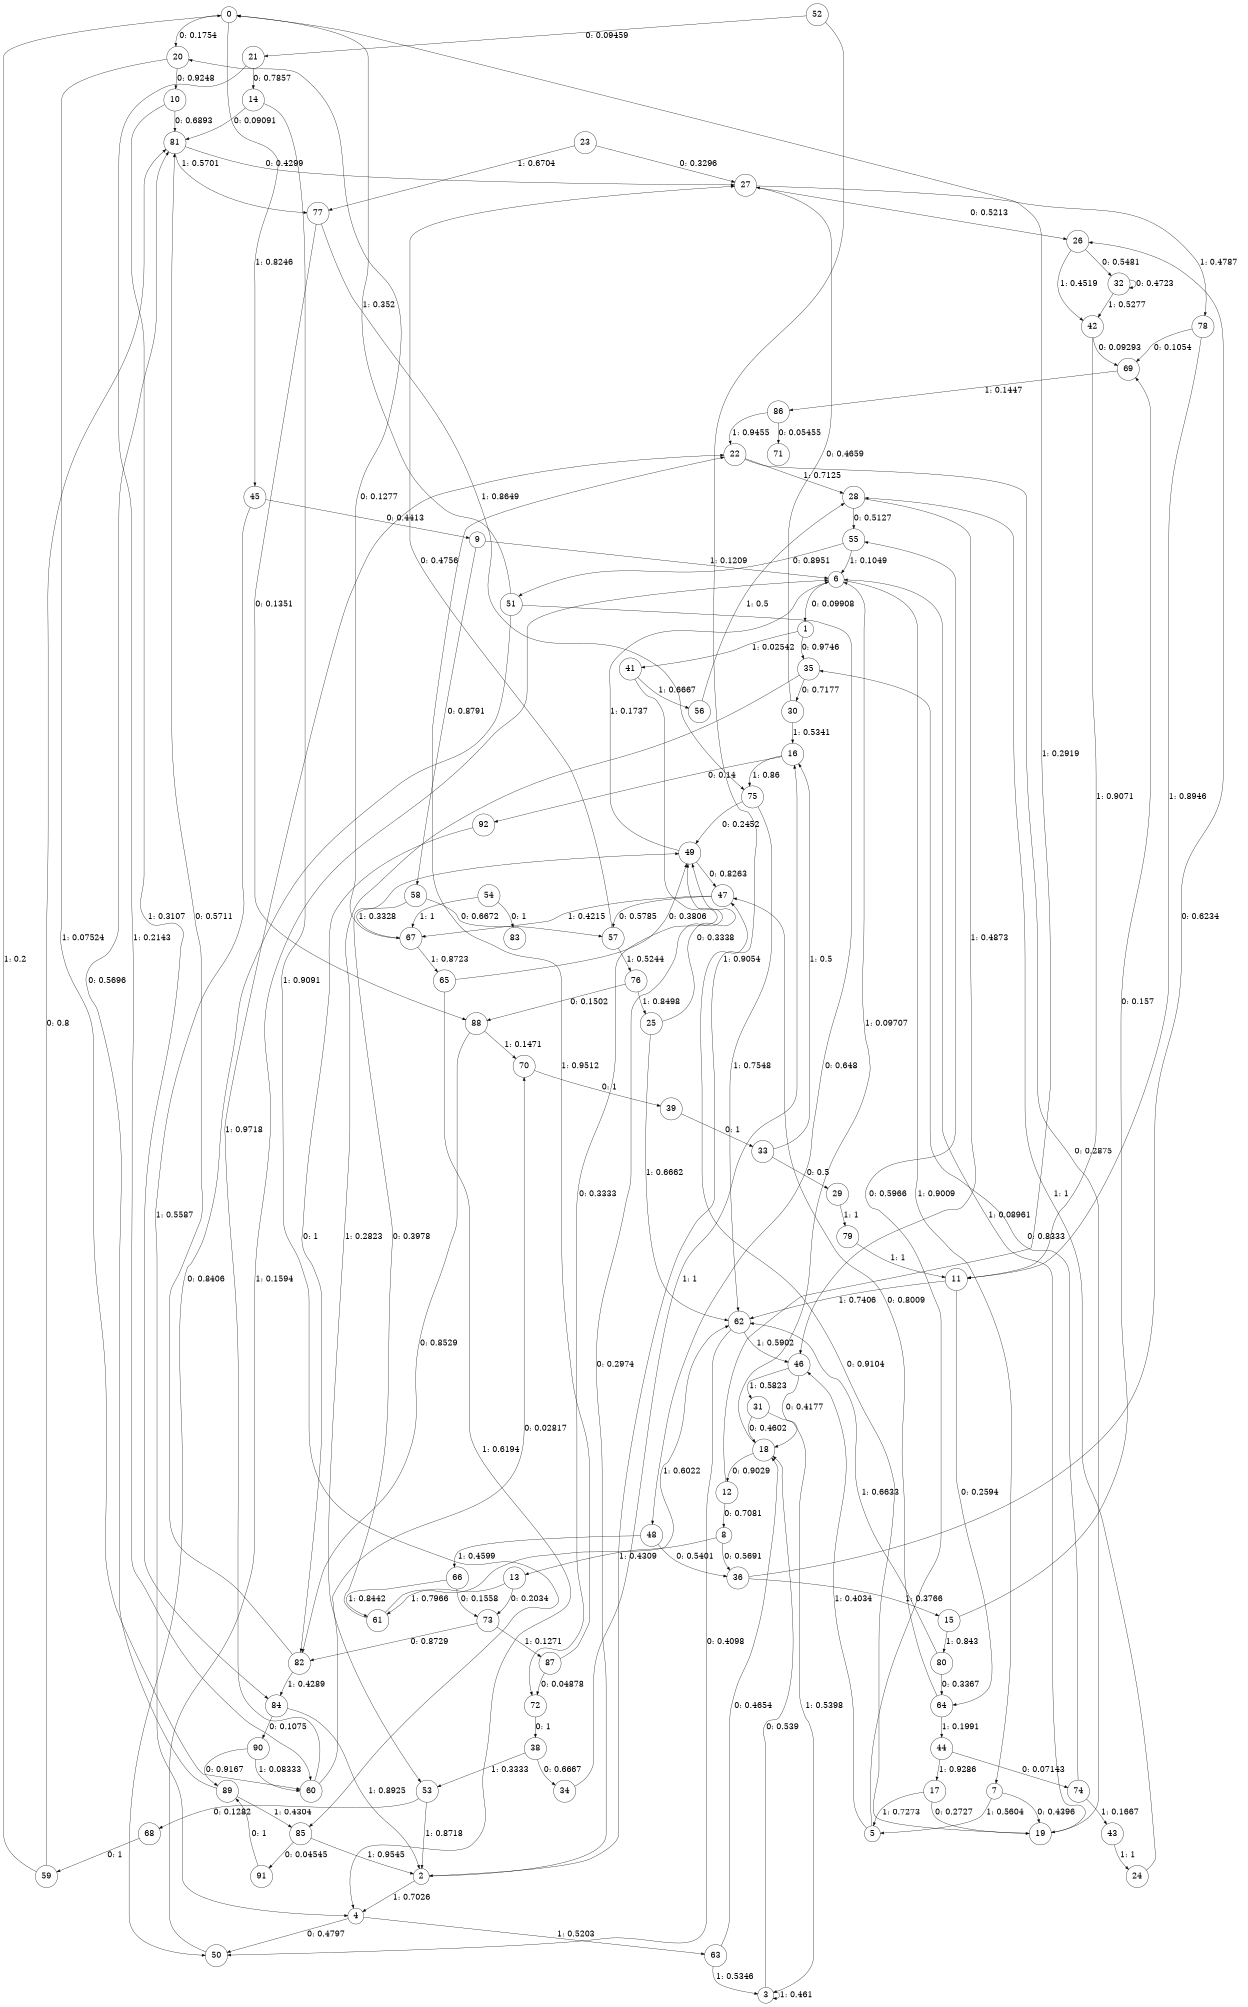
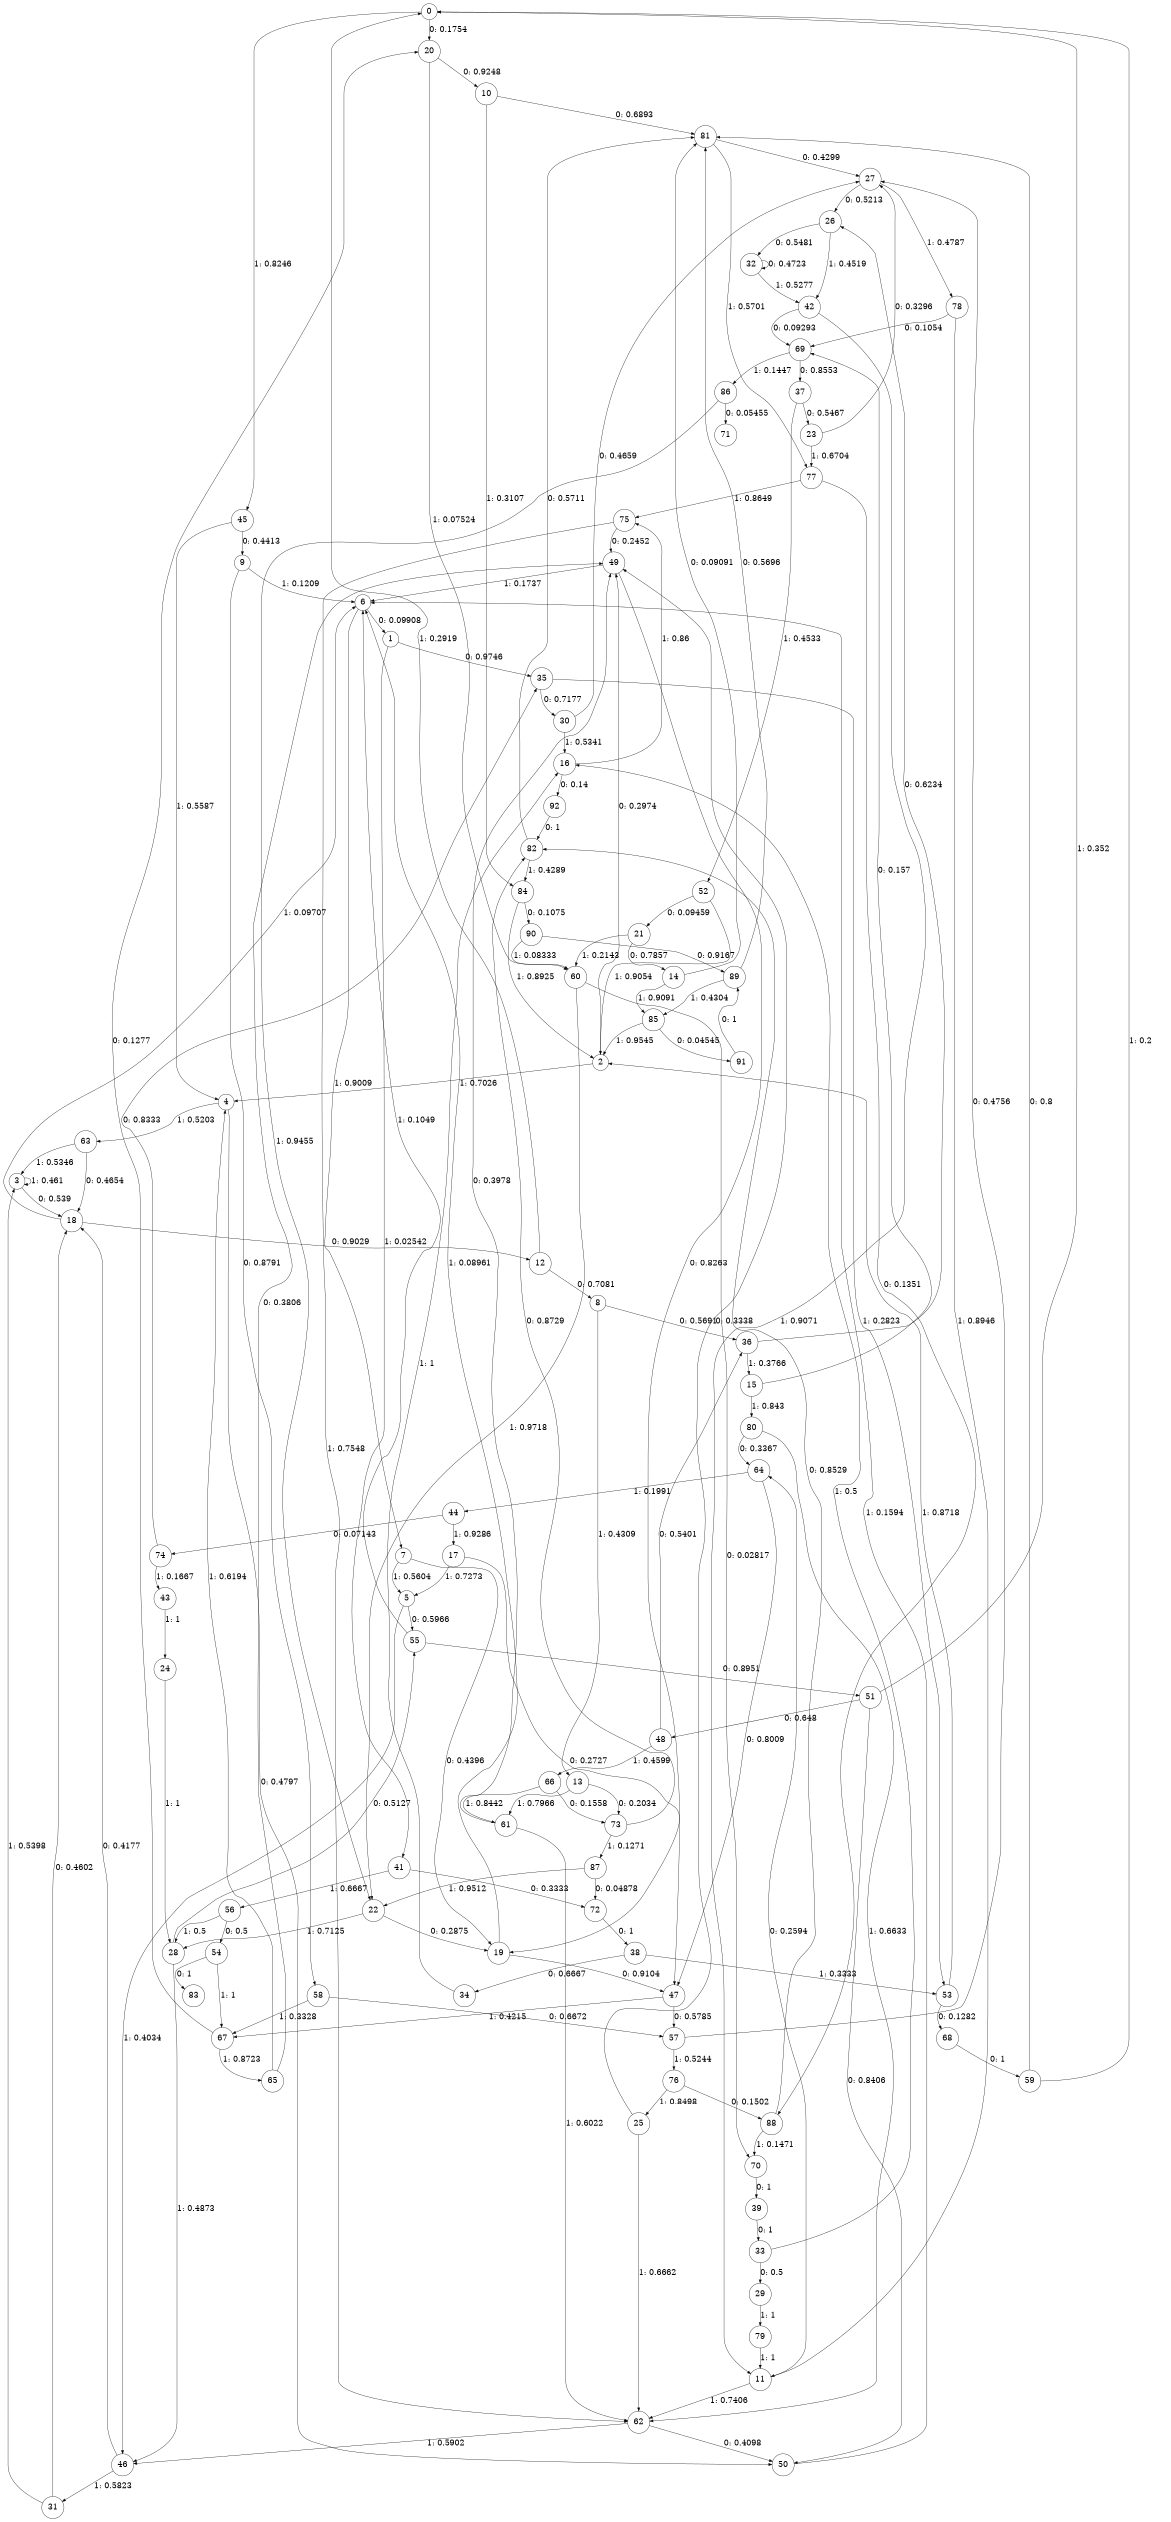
none -> (800, 392)
none -> (224, 1930)
